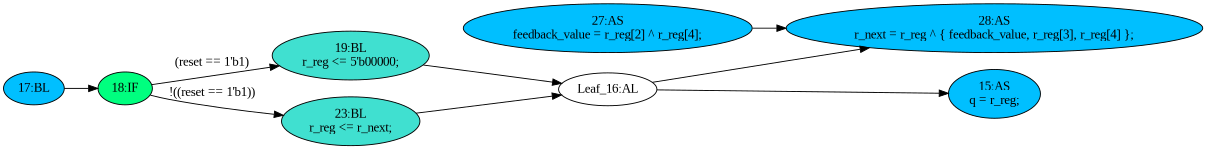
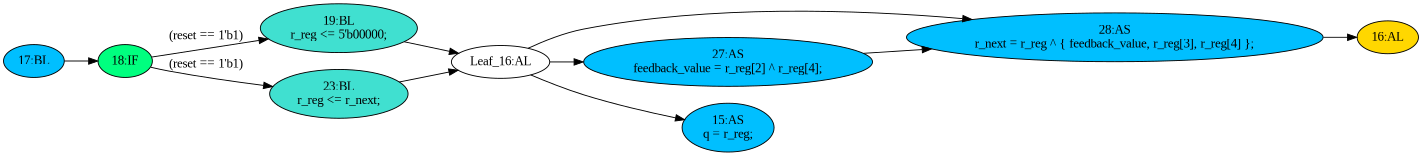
none -> (1388, 37)
none -> (562, 62)
(212, 93) -> (206, 64)
